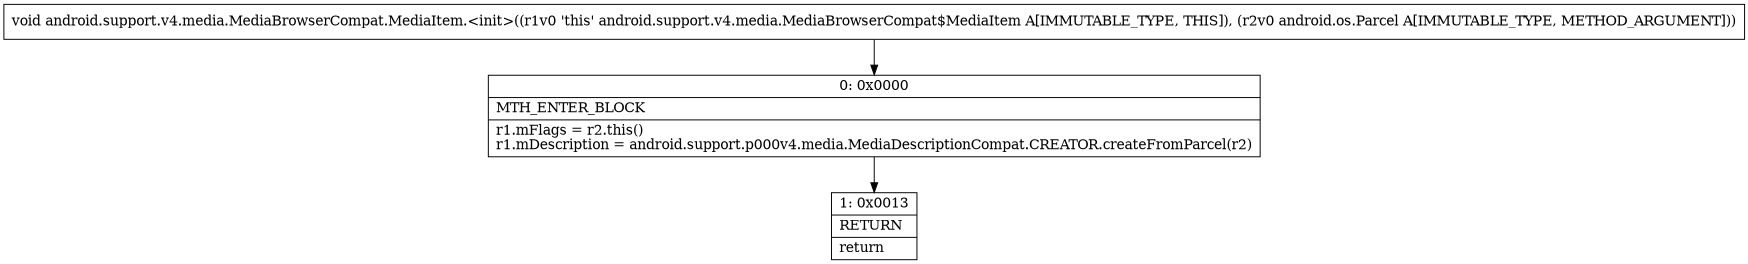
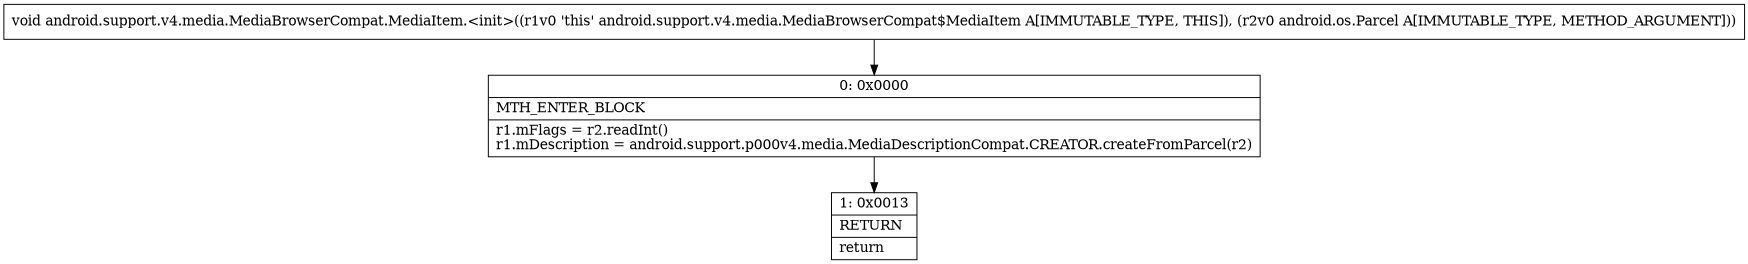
(570, 131) -> (583, 131)
